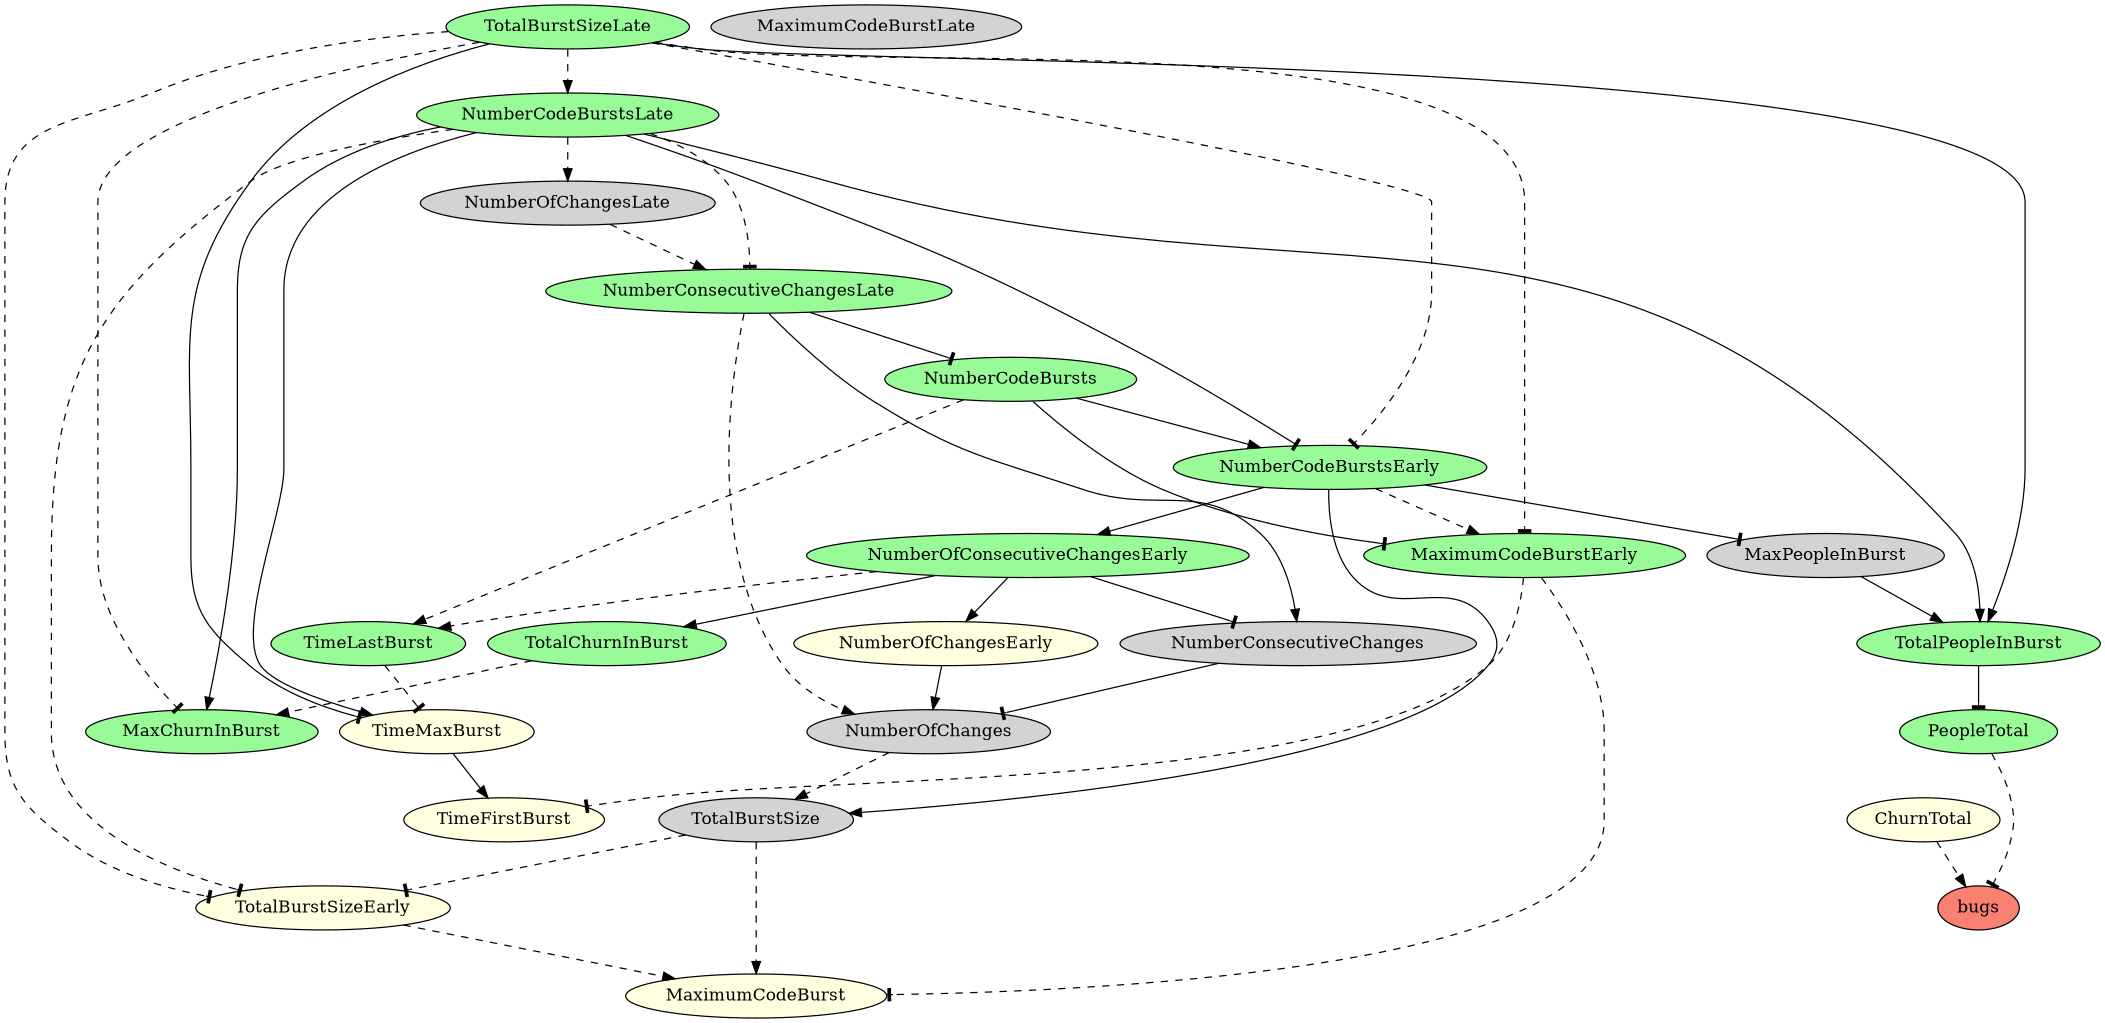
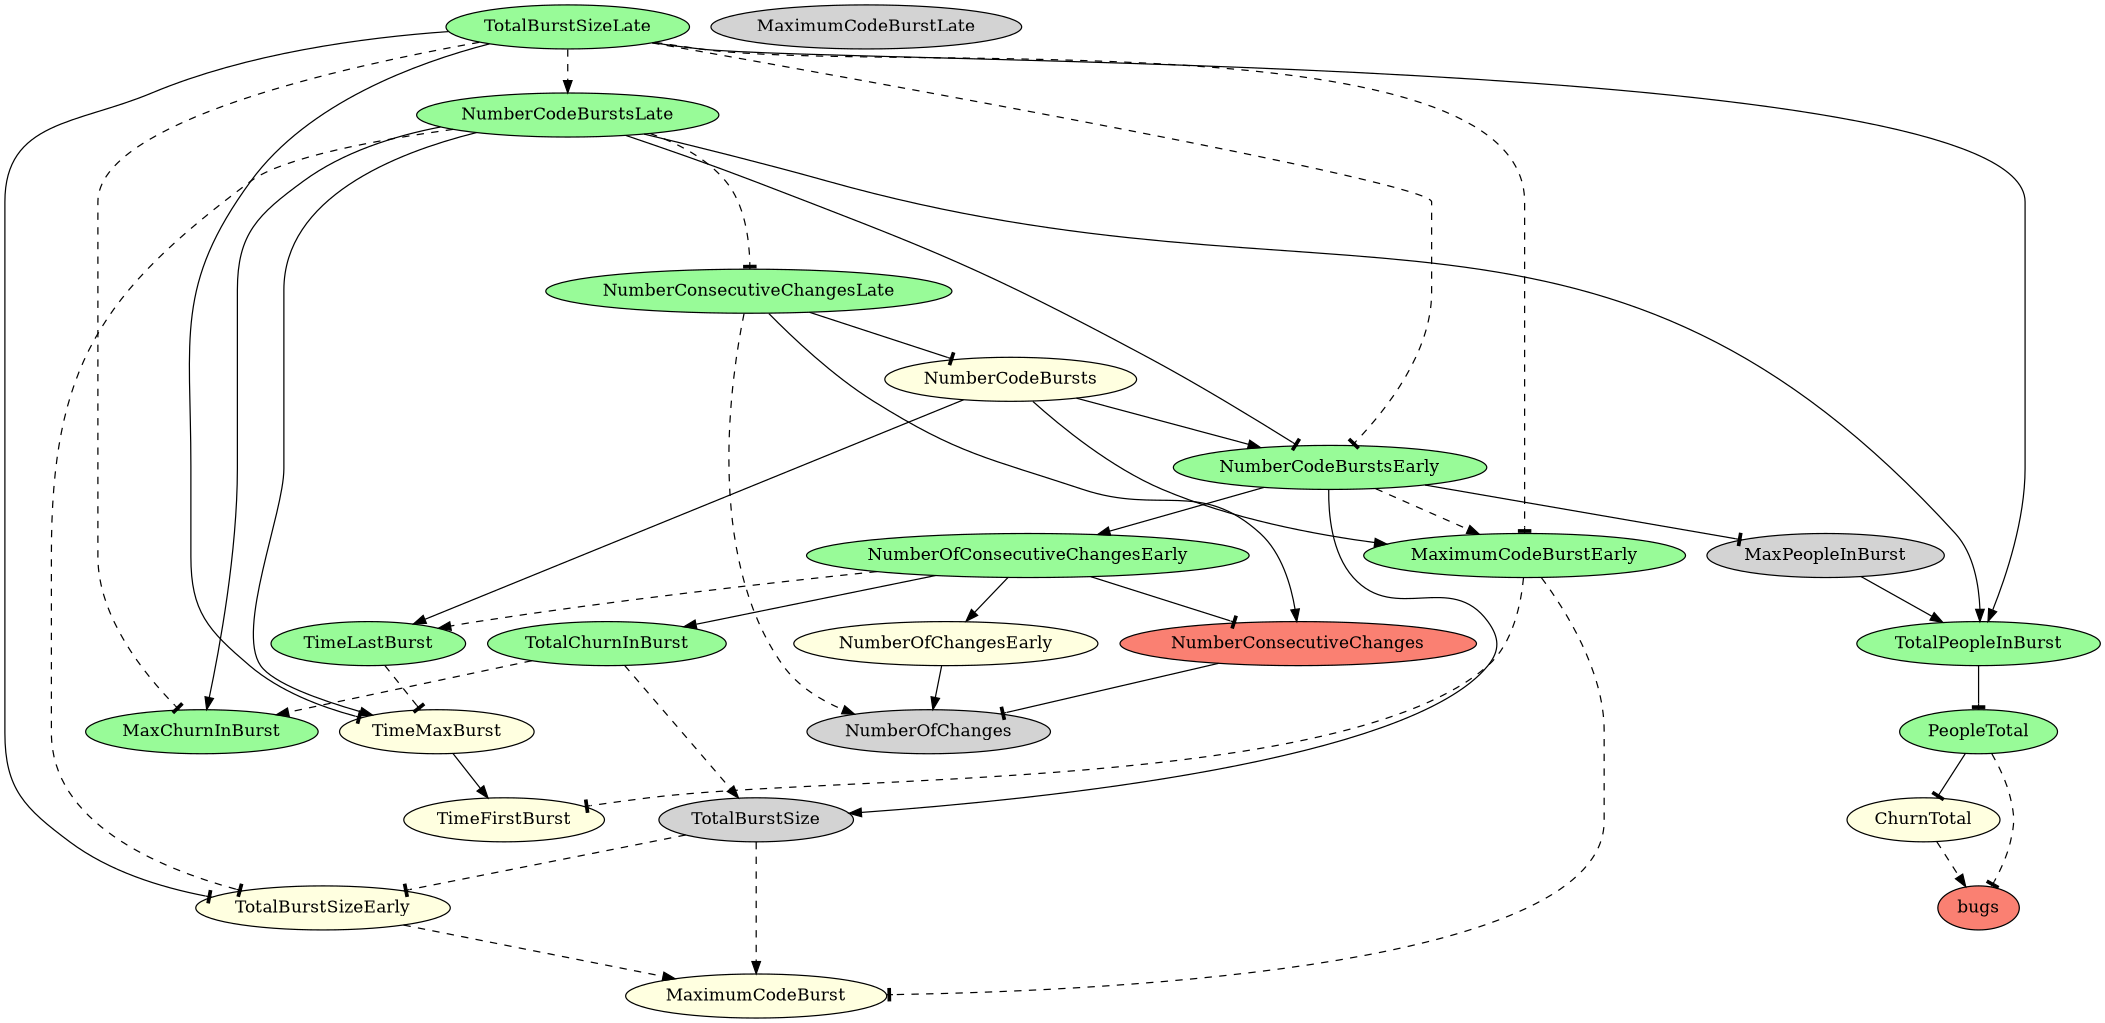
(568, 203) -> none
(5, 356) -> (5, 356)
(1011, 379) -> (1011, 379)
(1167, 491) -> (1167, 491)
(694, 510) -> (694, 510)
(1298, 644) -> (1298, 644)
(848, 773) -> (678, 727)
none -> (1953, 773)
